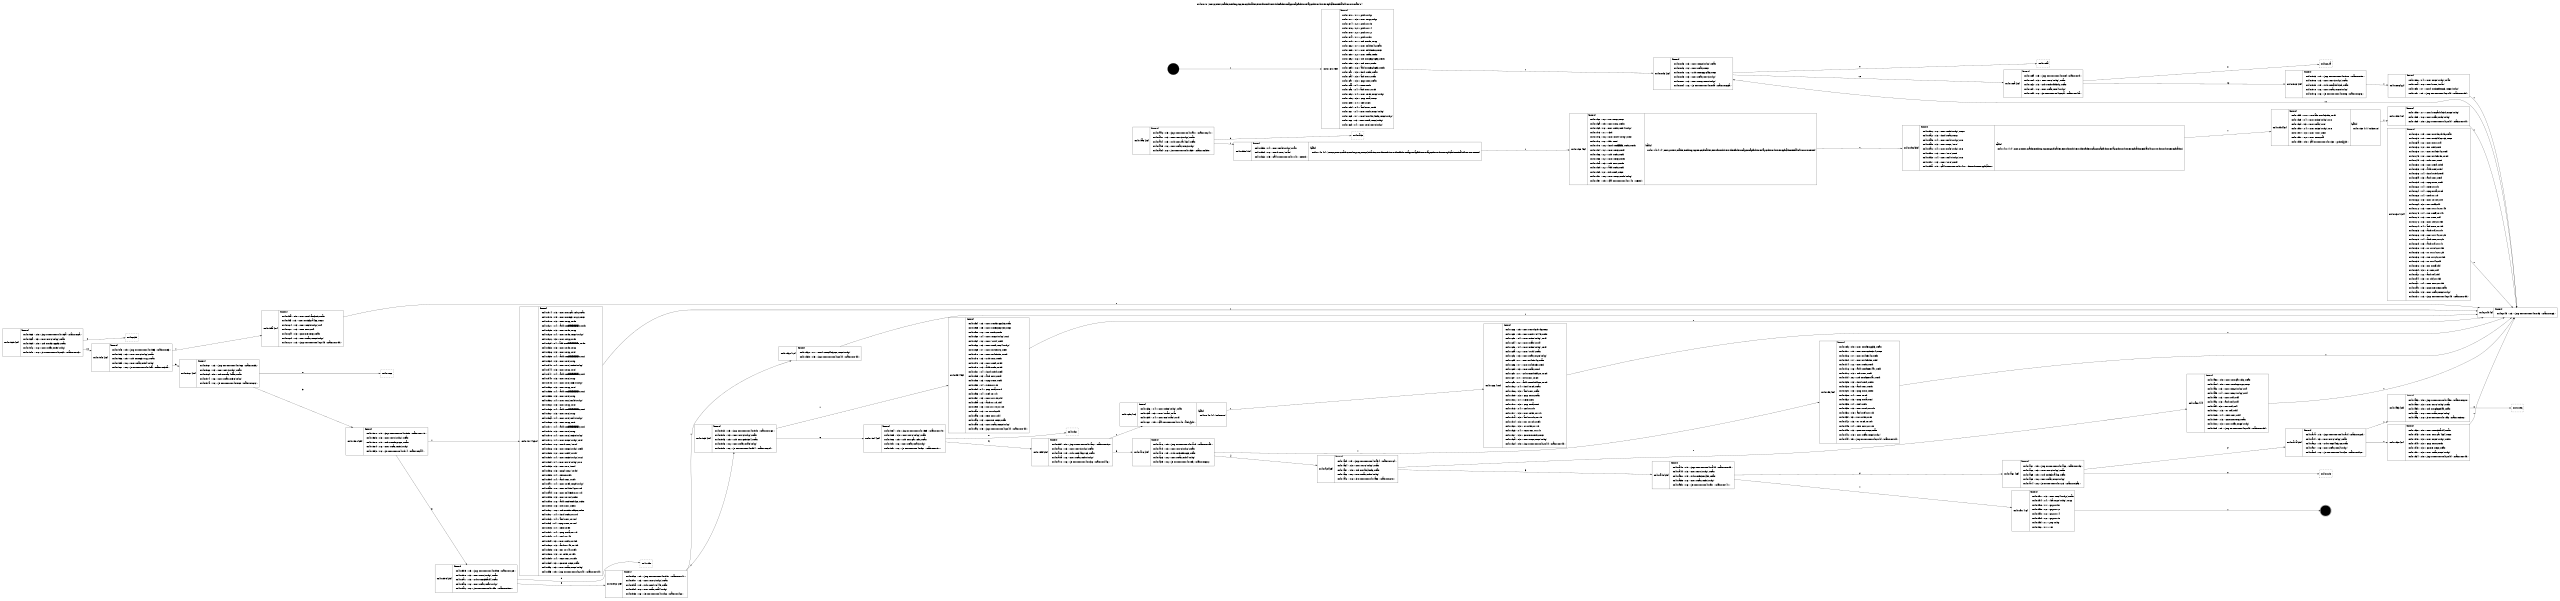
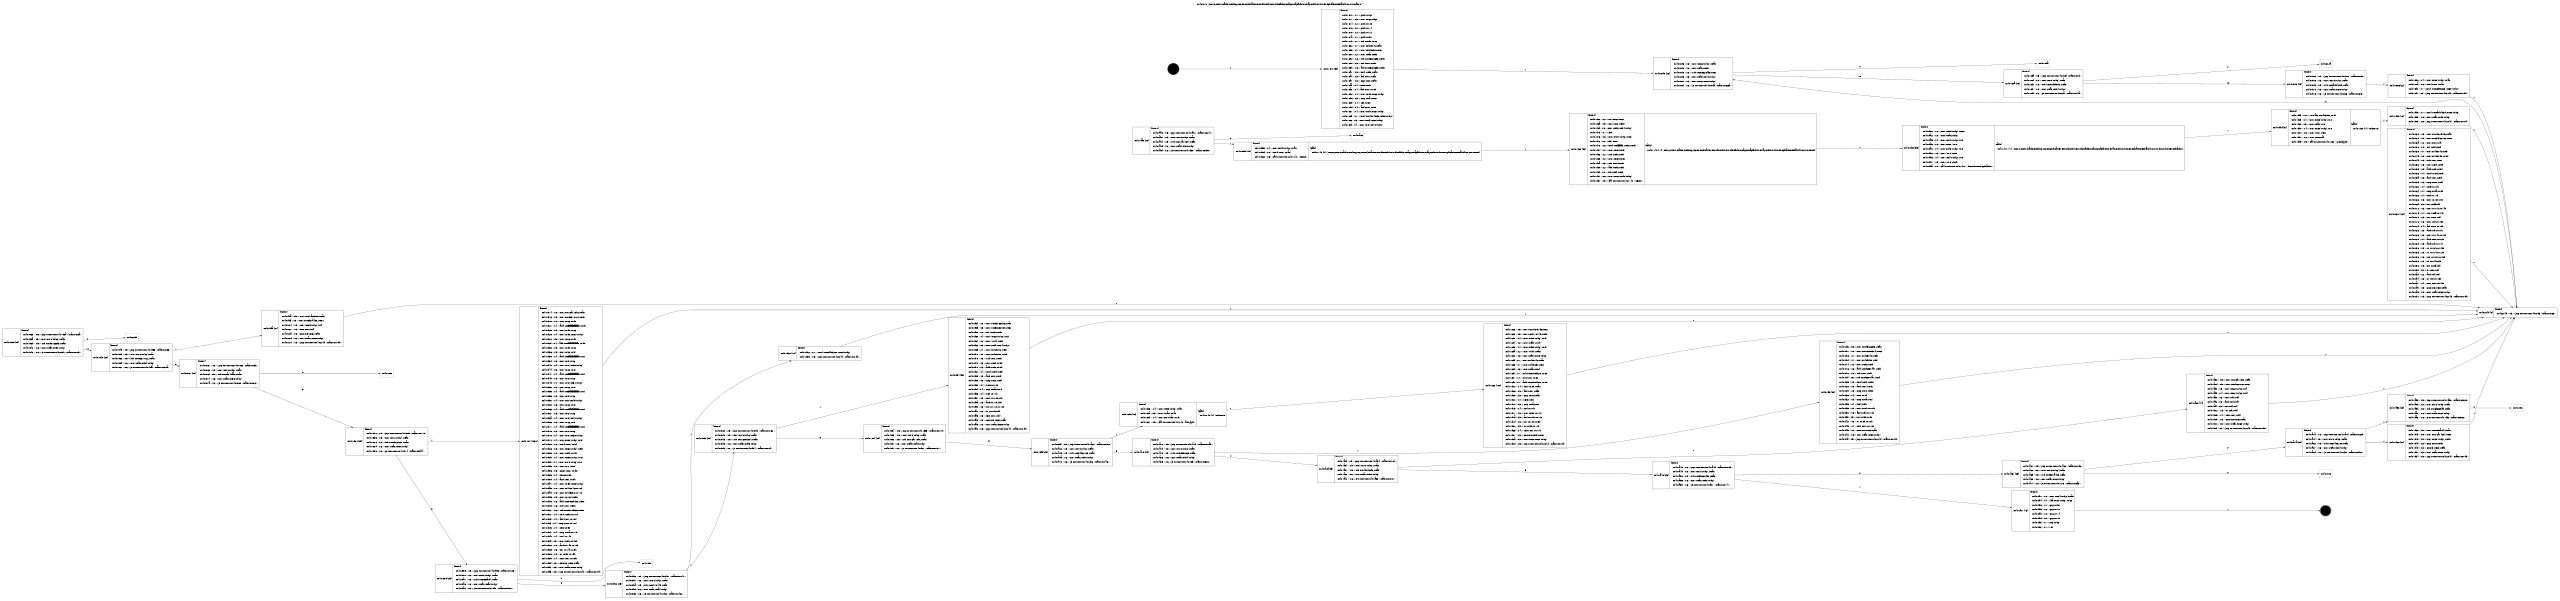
(1072, 432) -> none
